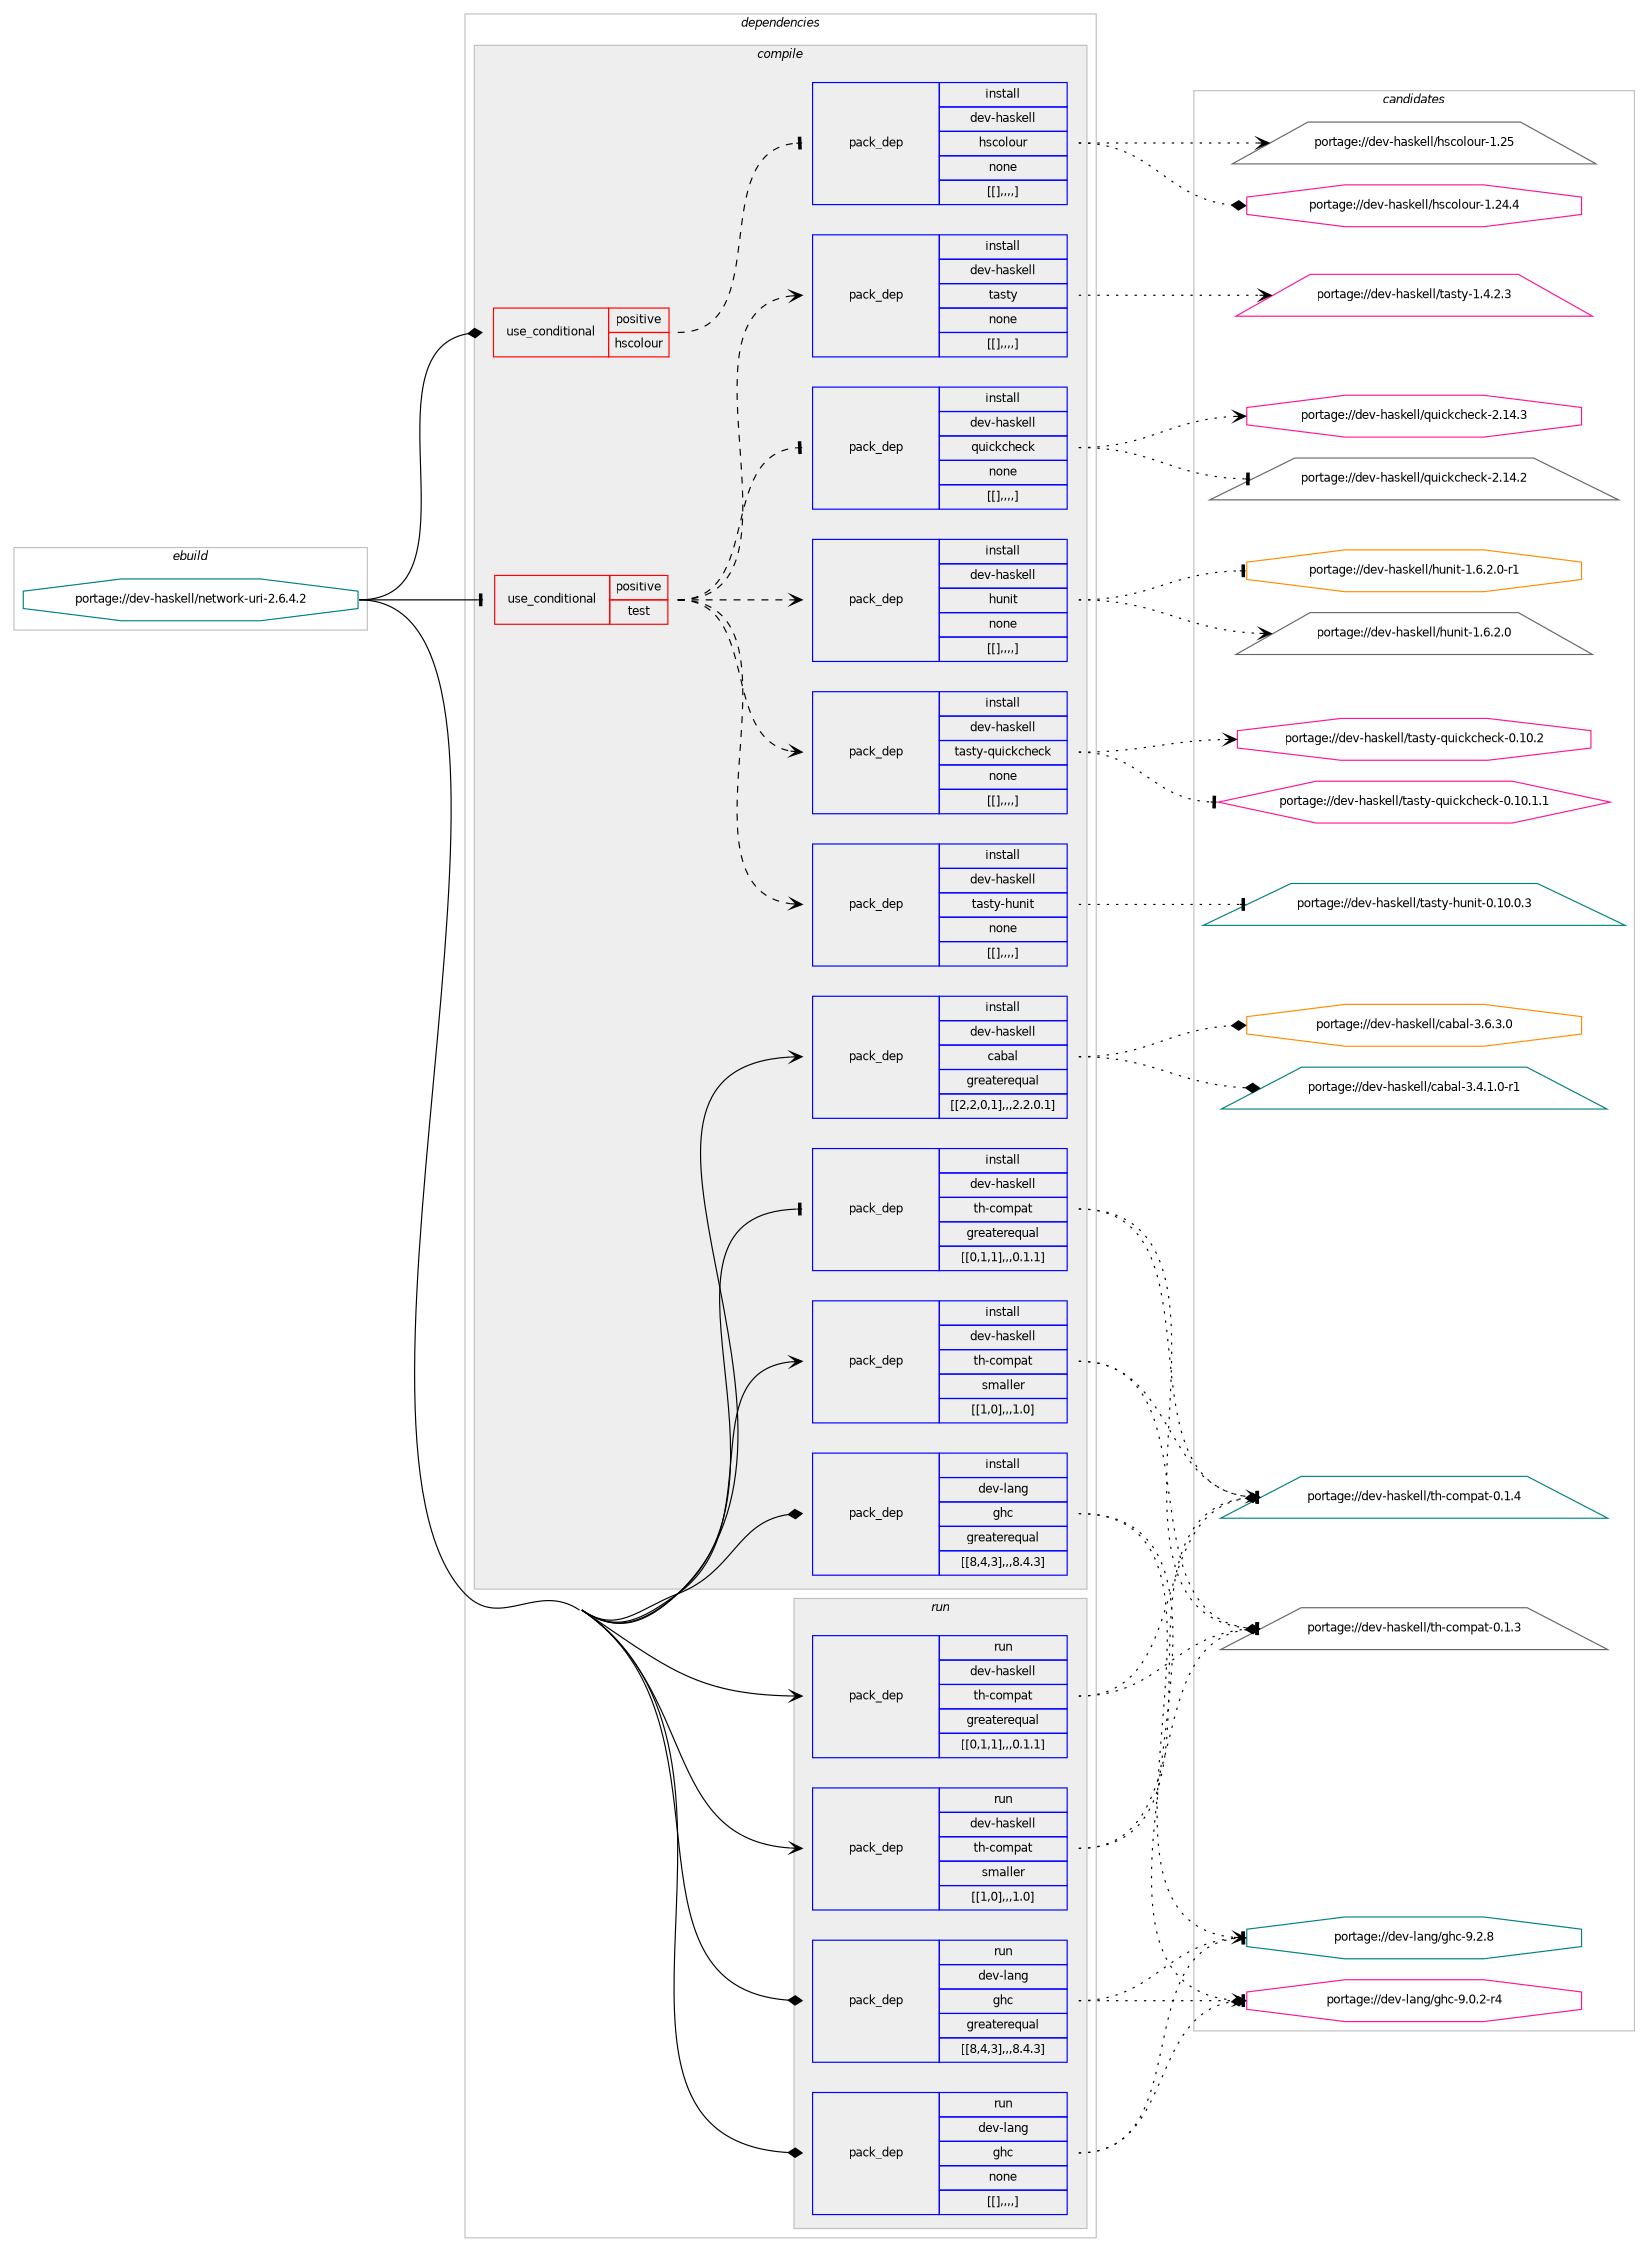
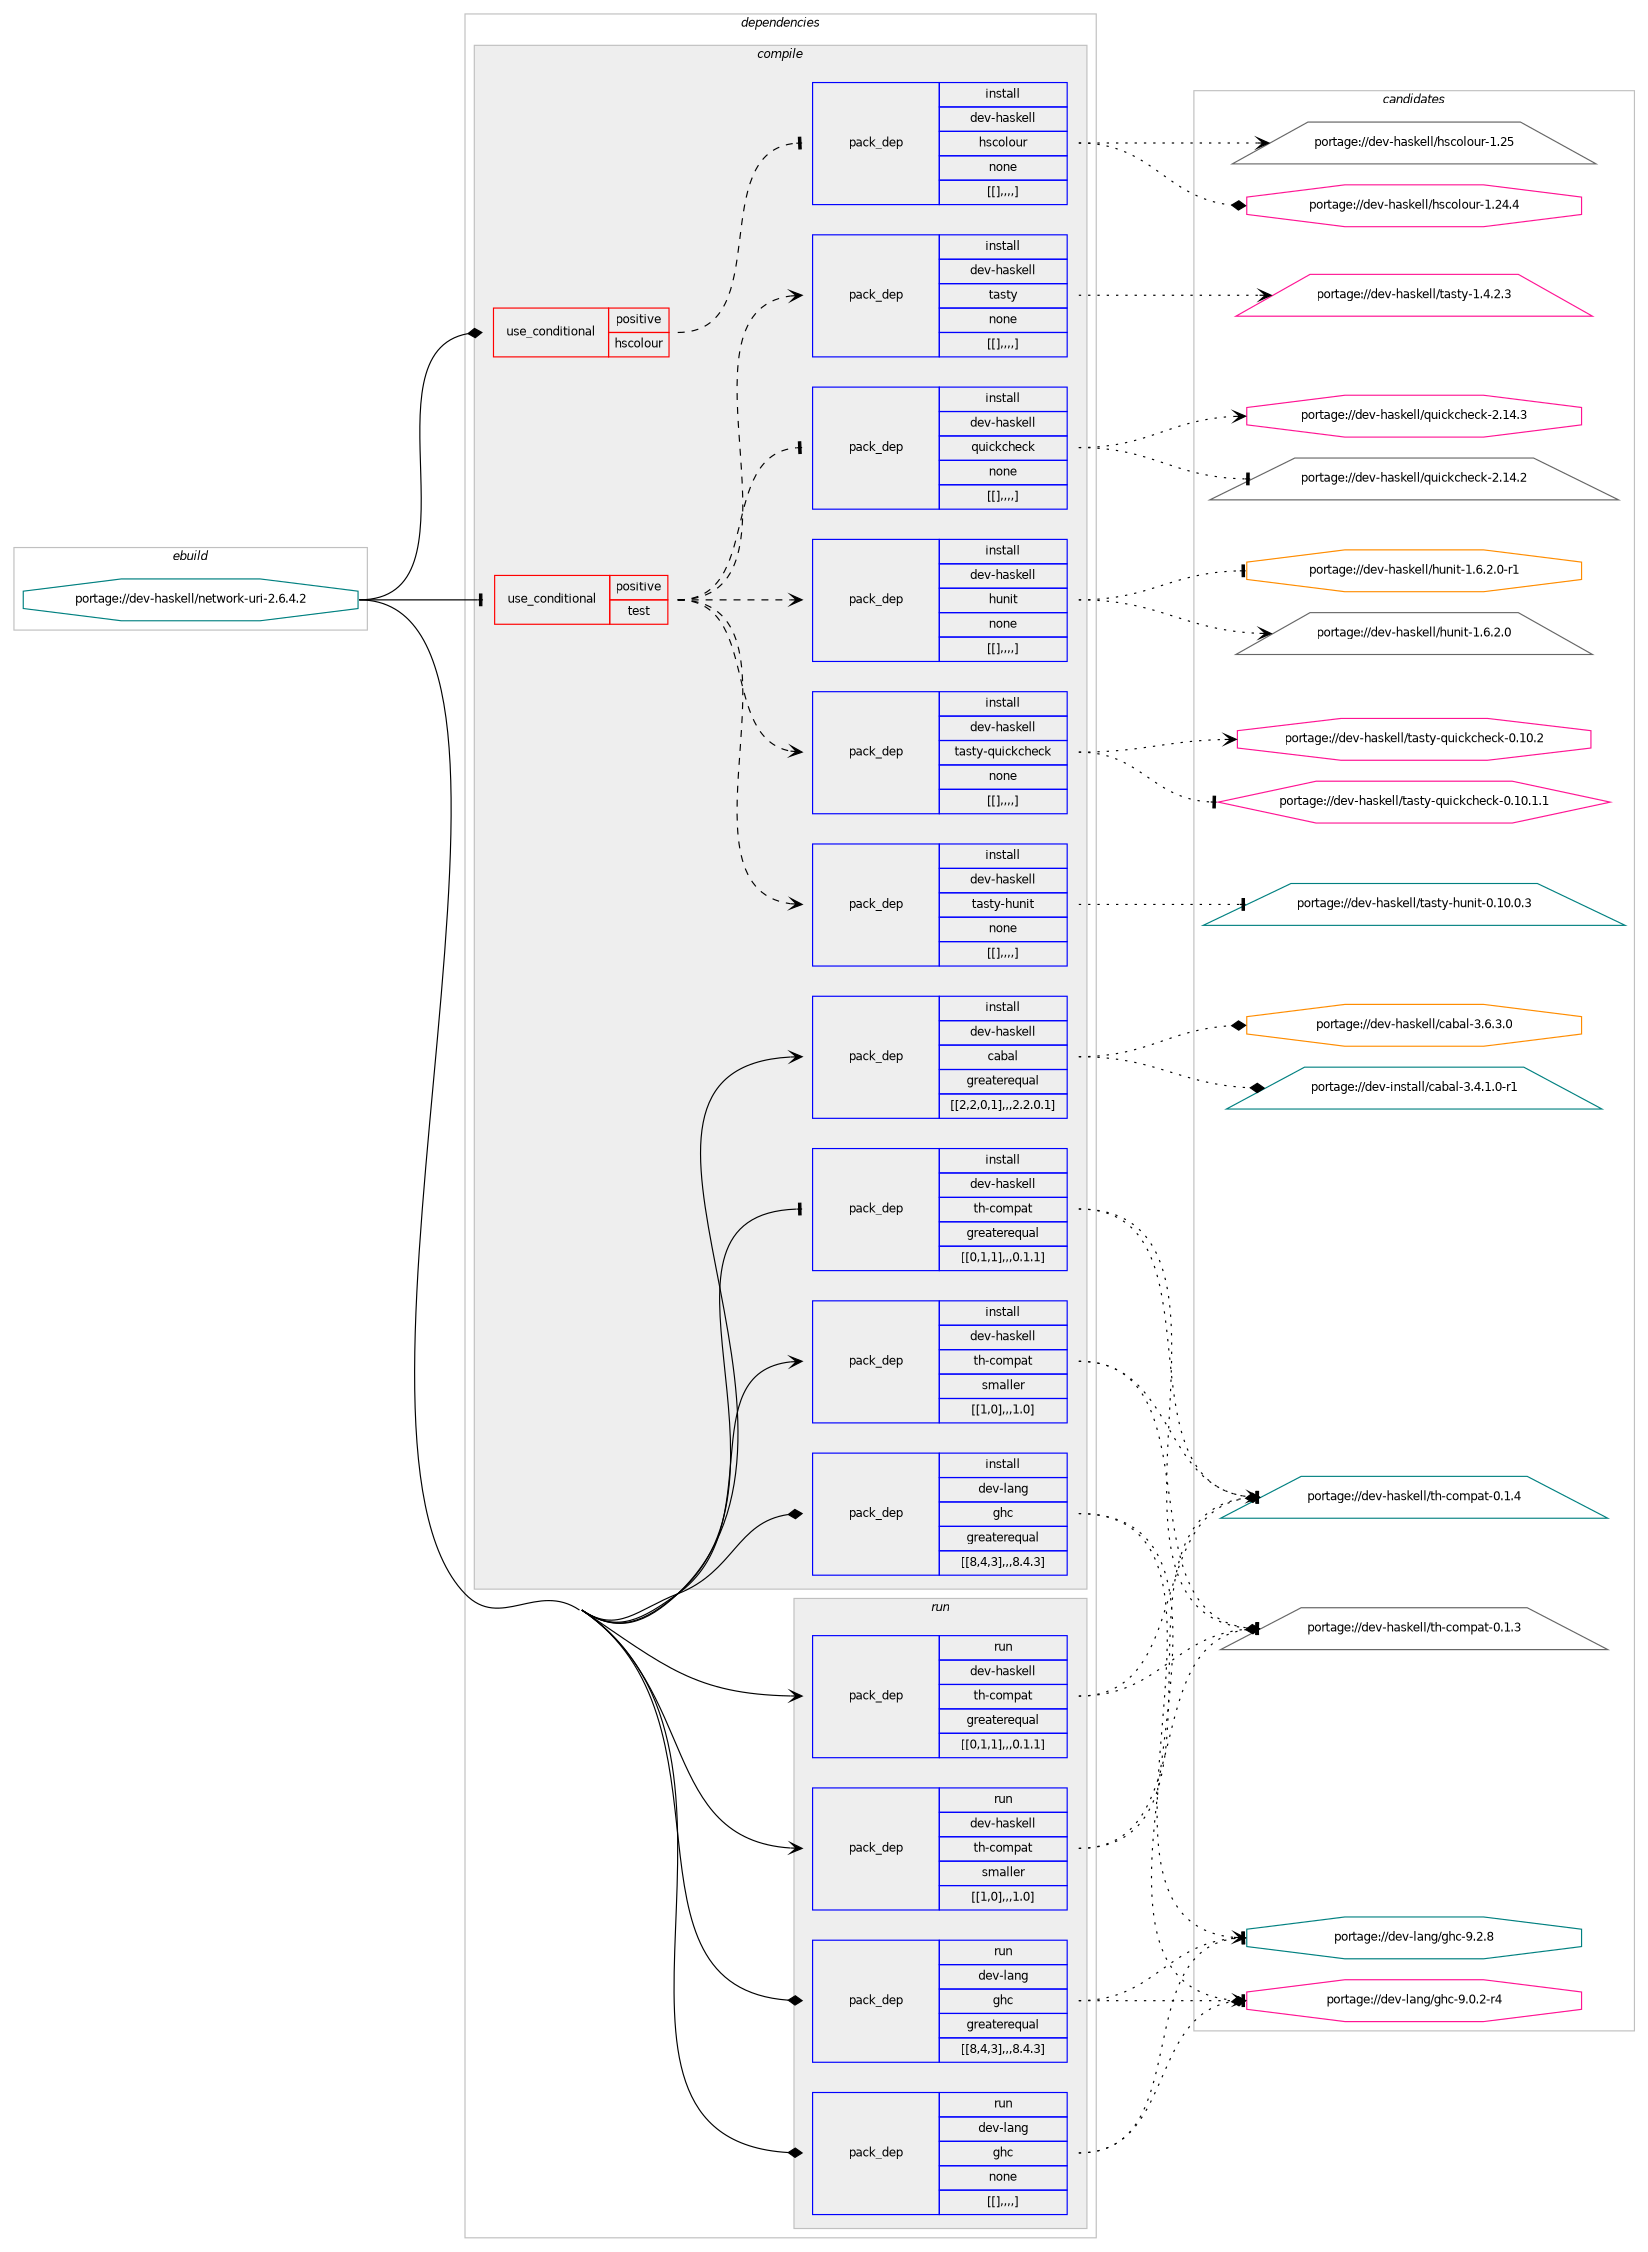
(1414, 1088) -> (1414, 1088)
